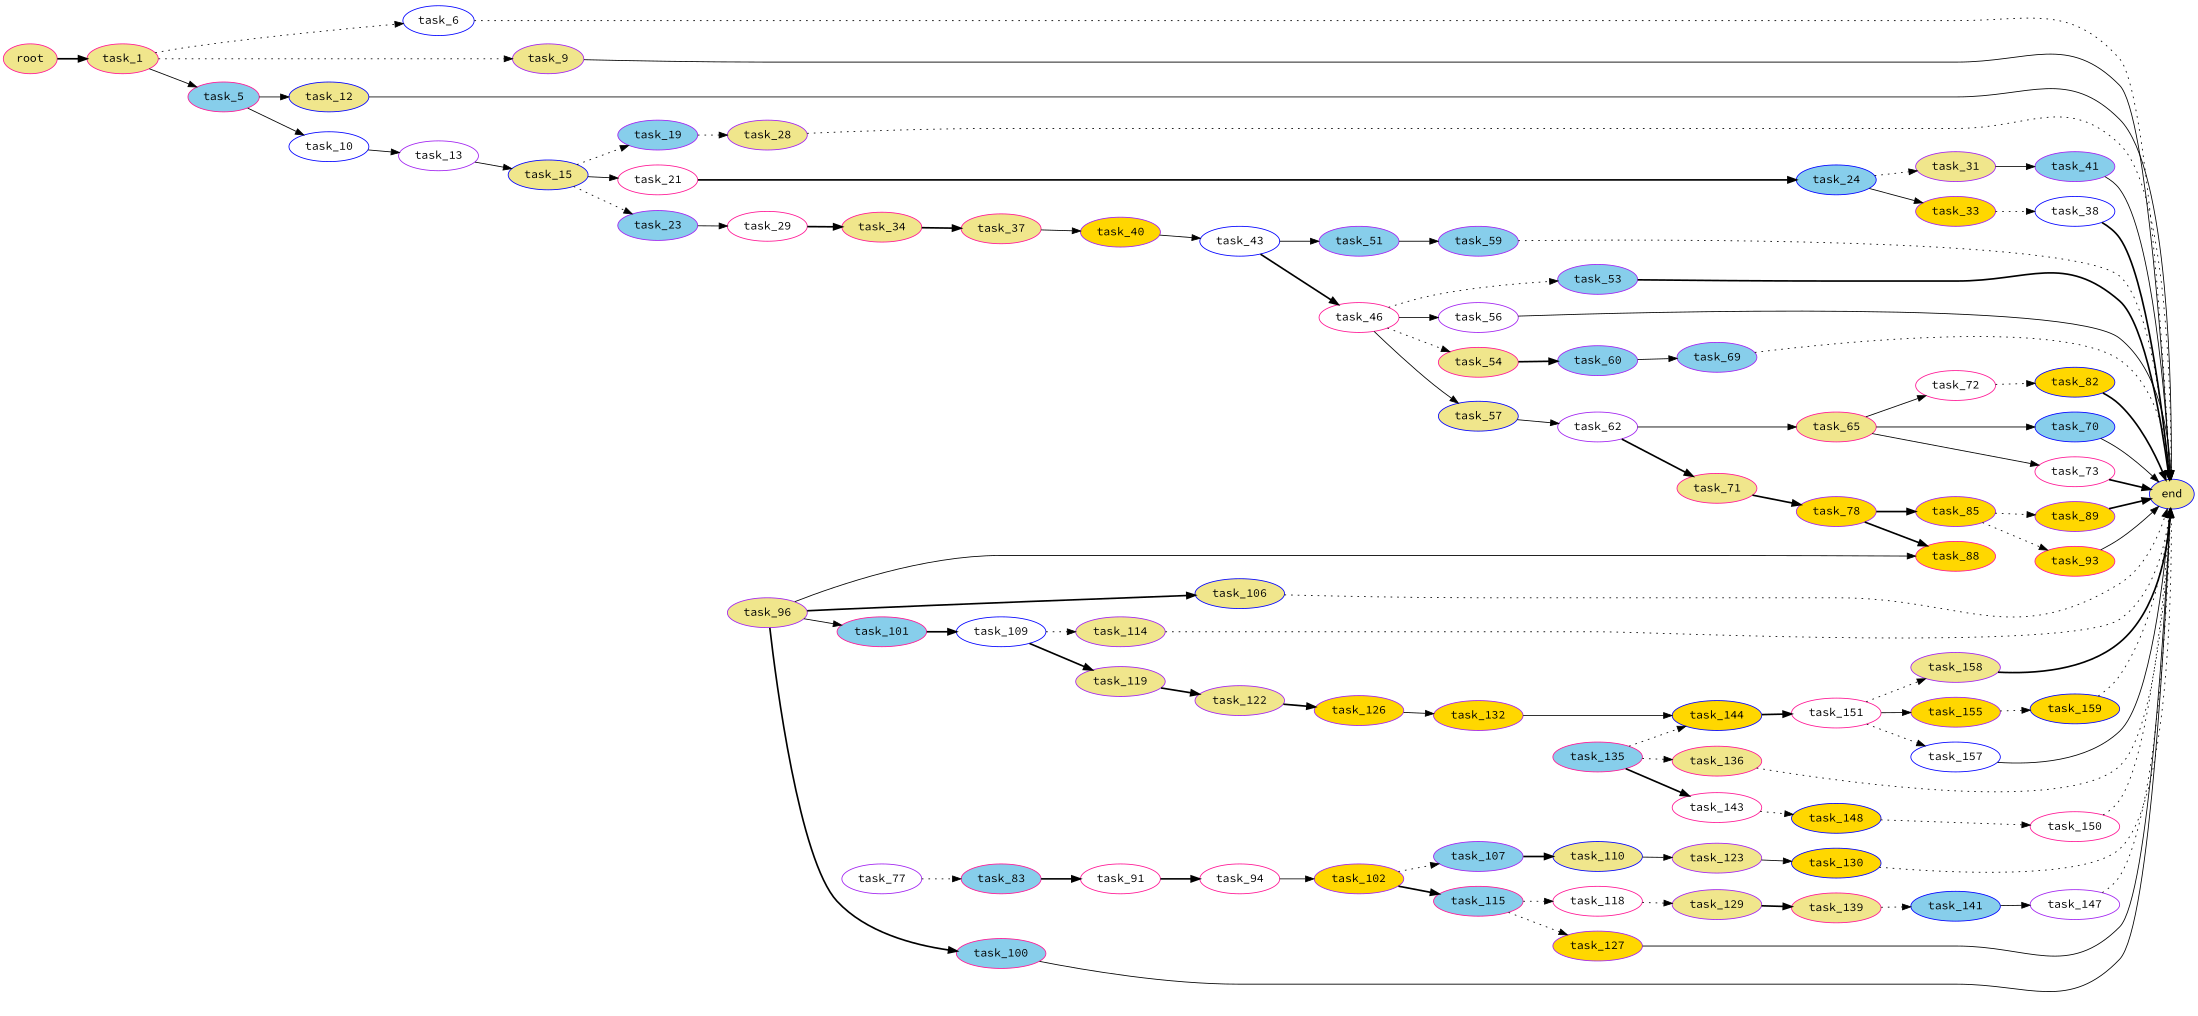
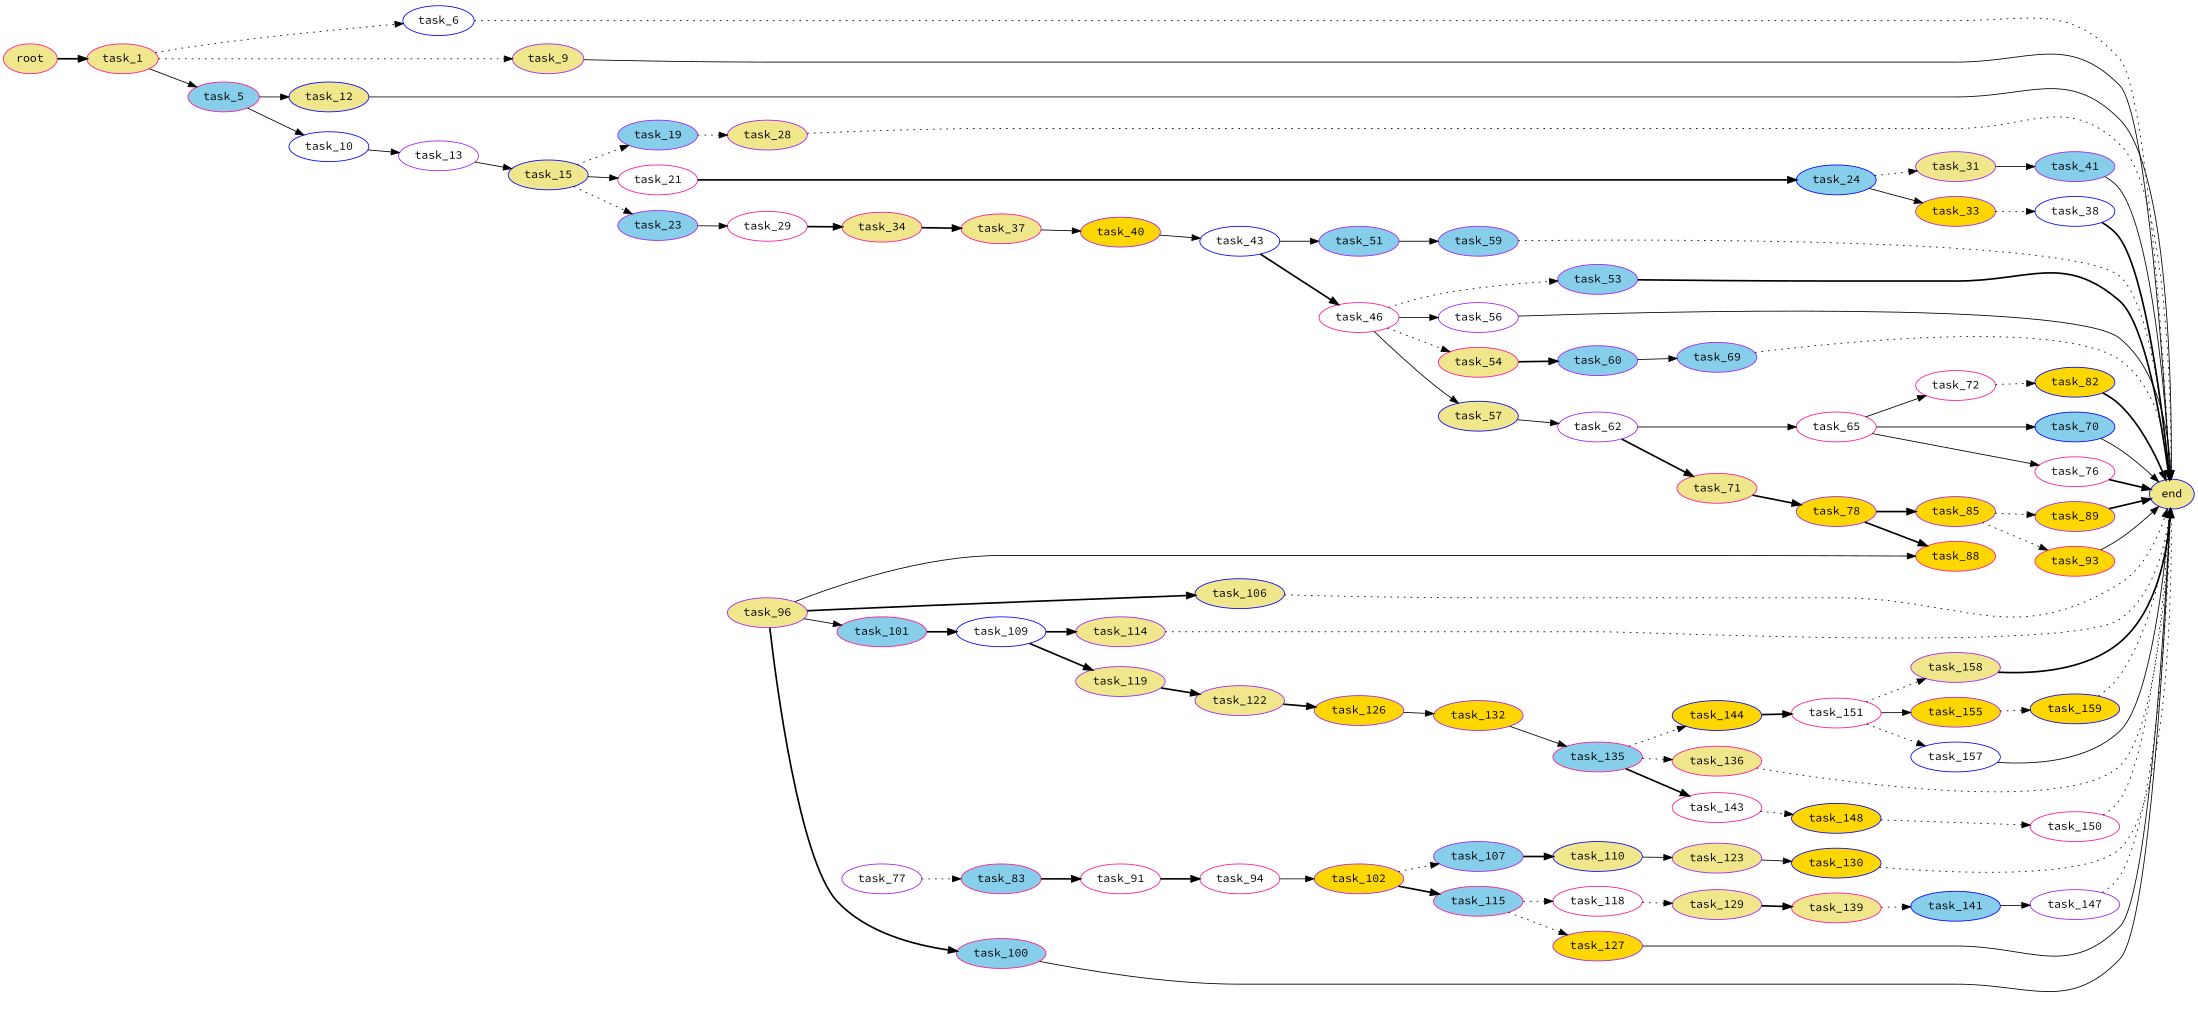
(1836, 427) -> (1836, 427)
(2075, 472) -> (2075, 472)
(1057, 632) -> (1057, 632)
(1593, 716) -> (1534, 735)
